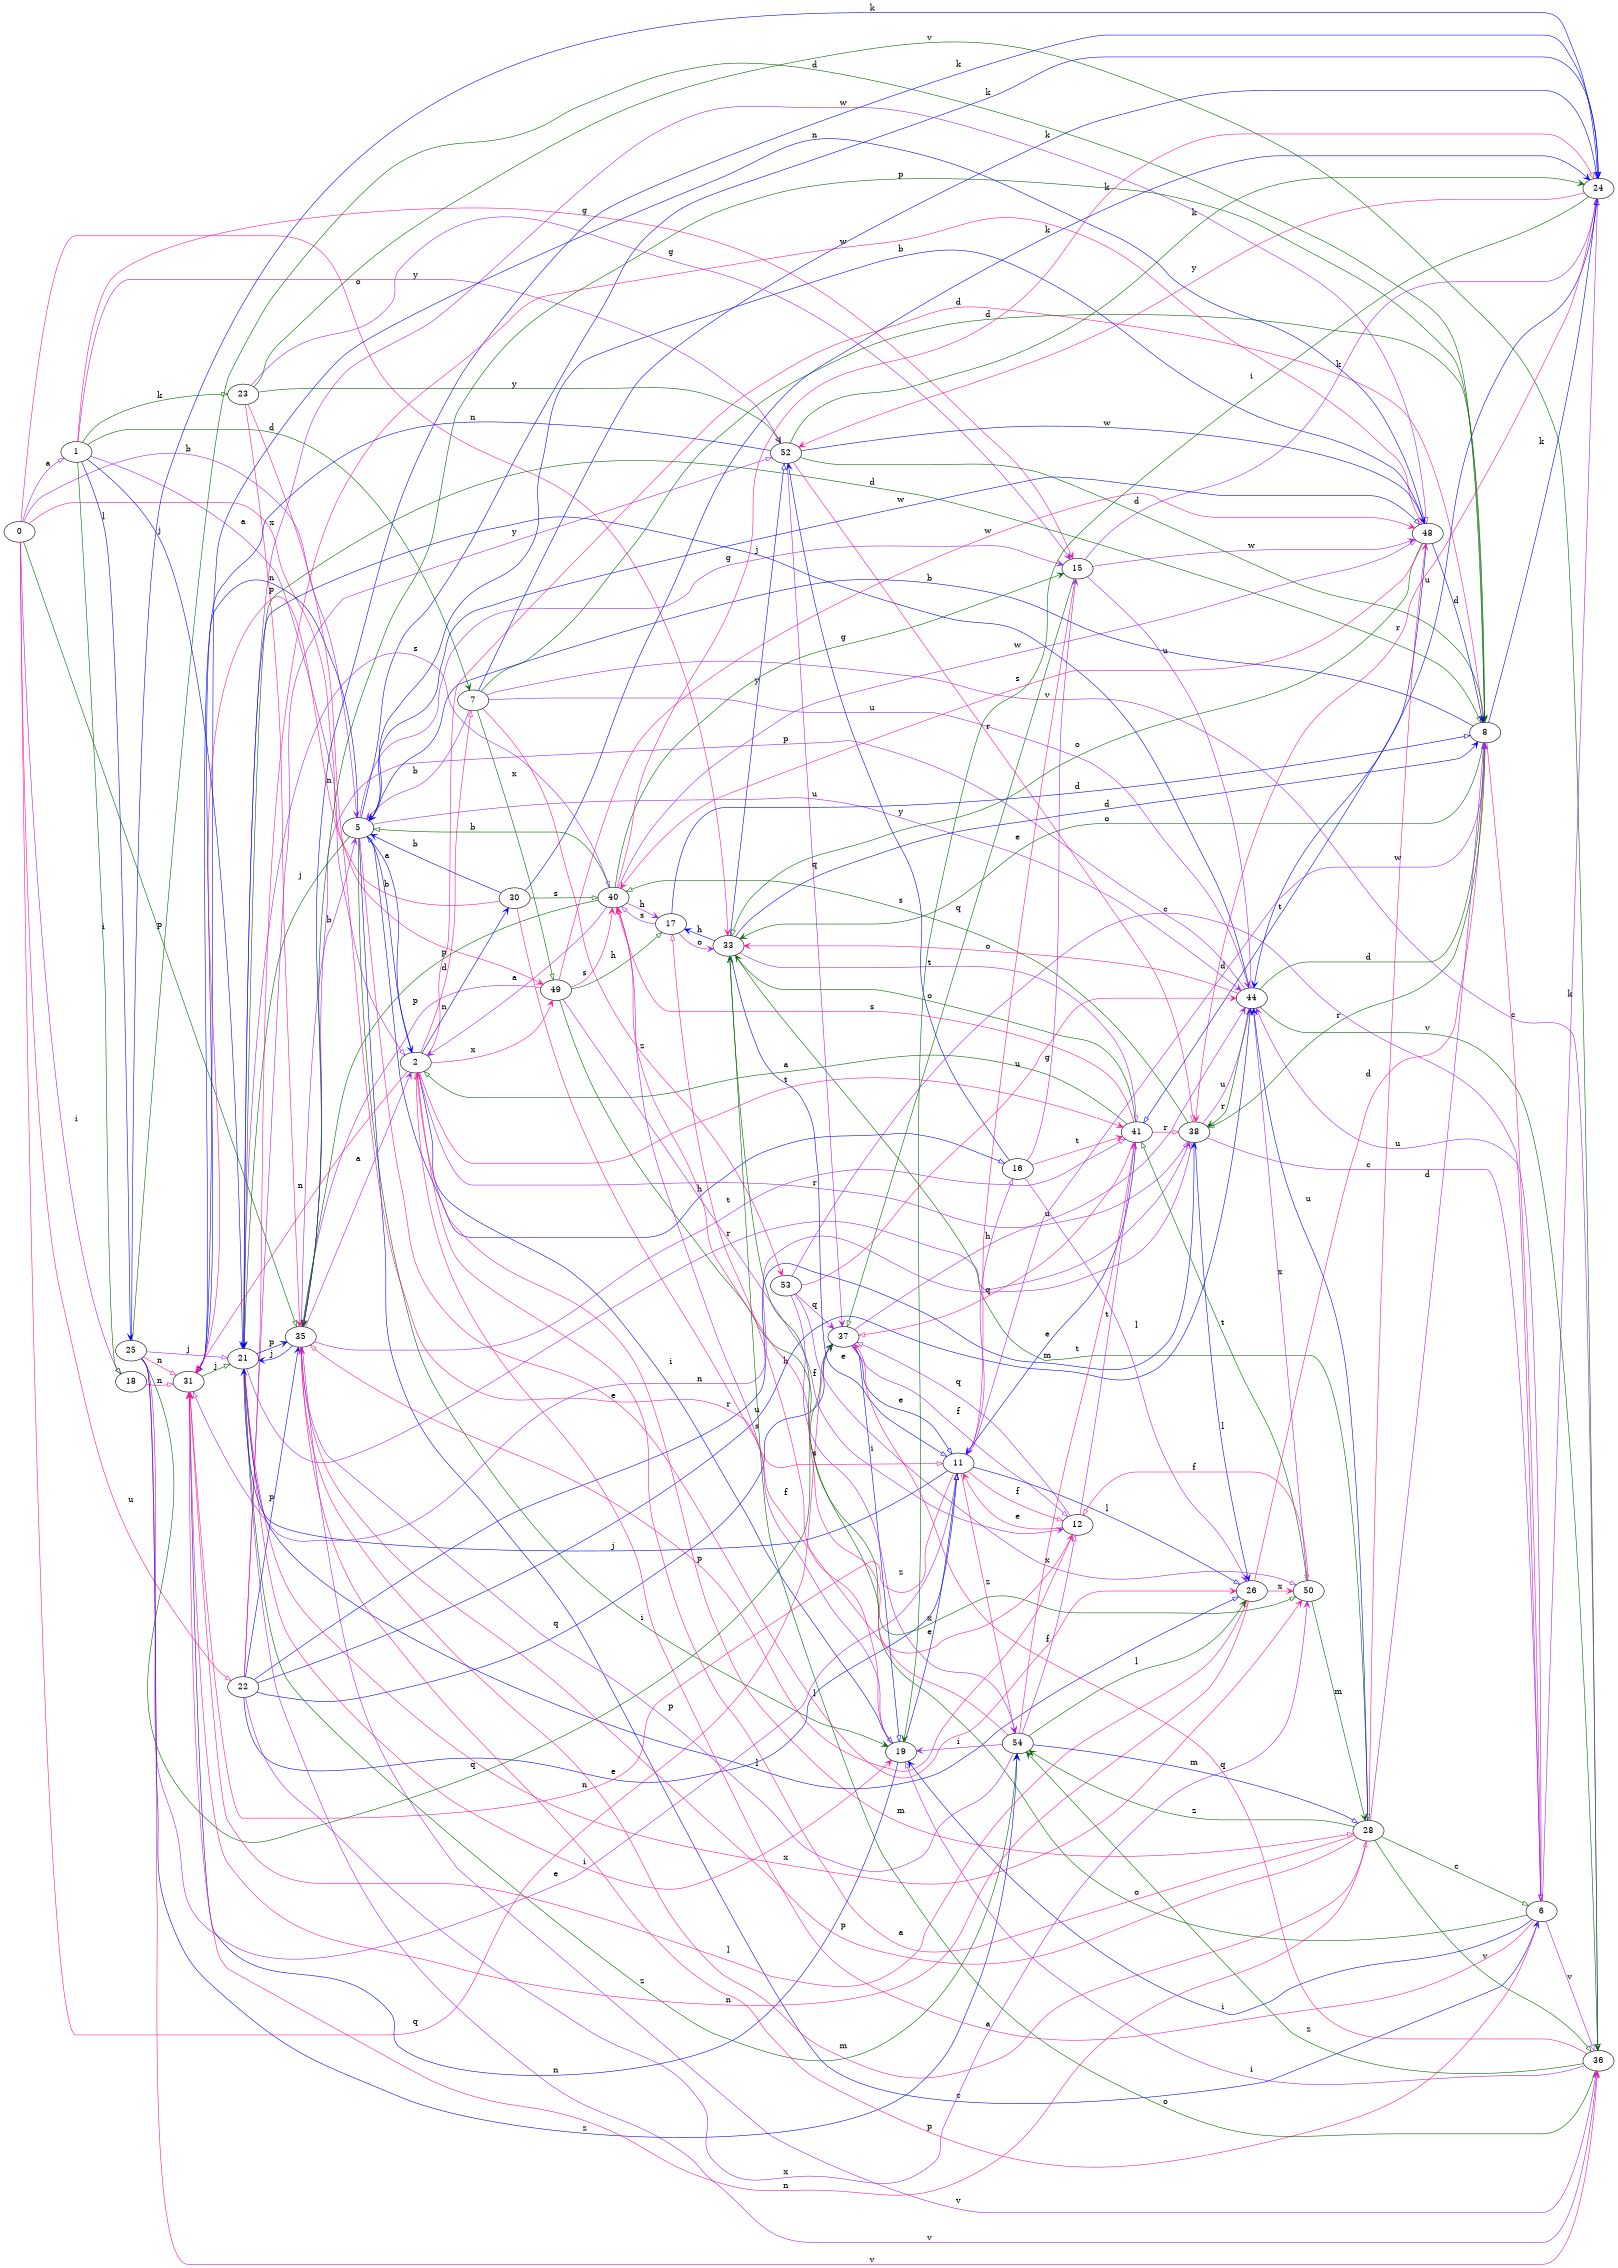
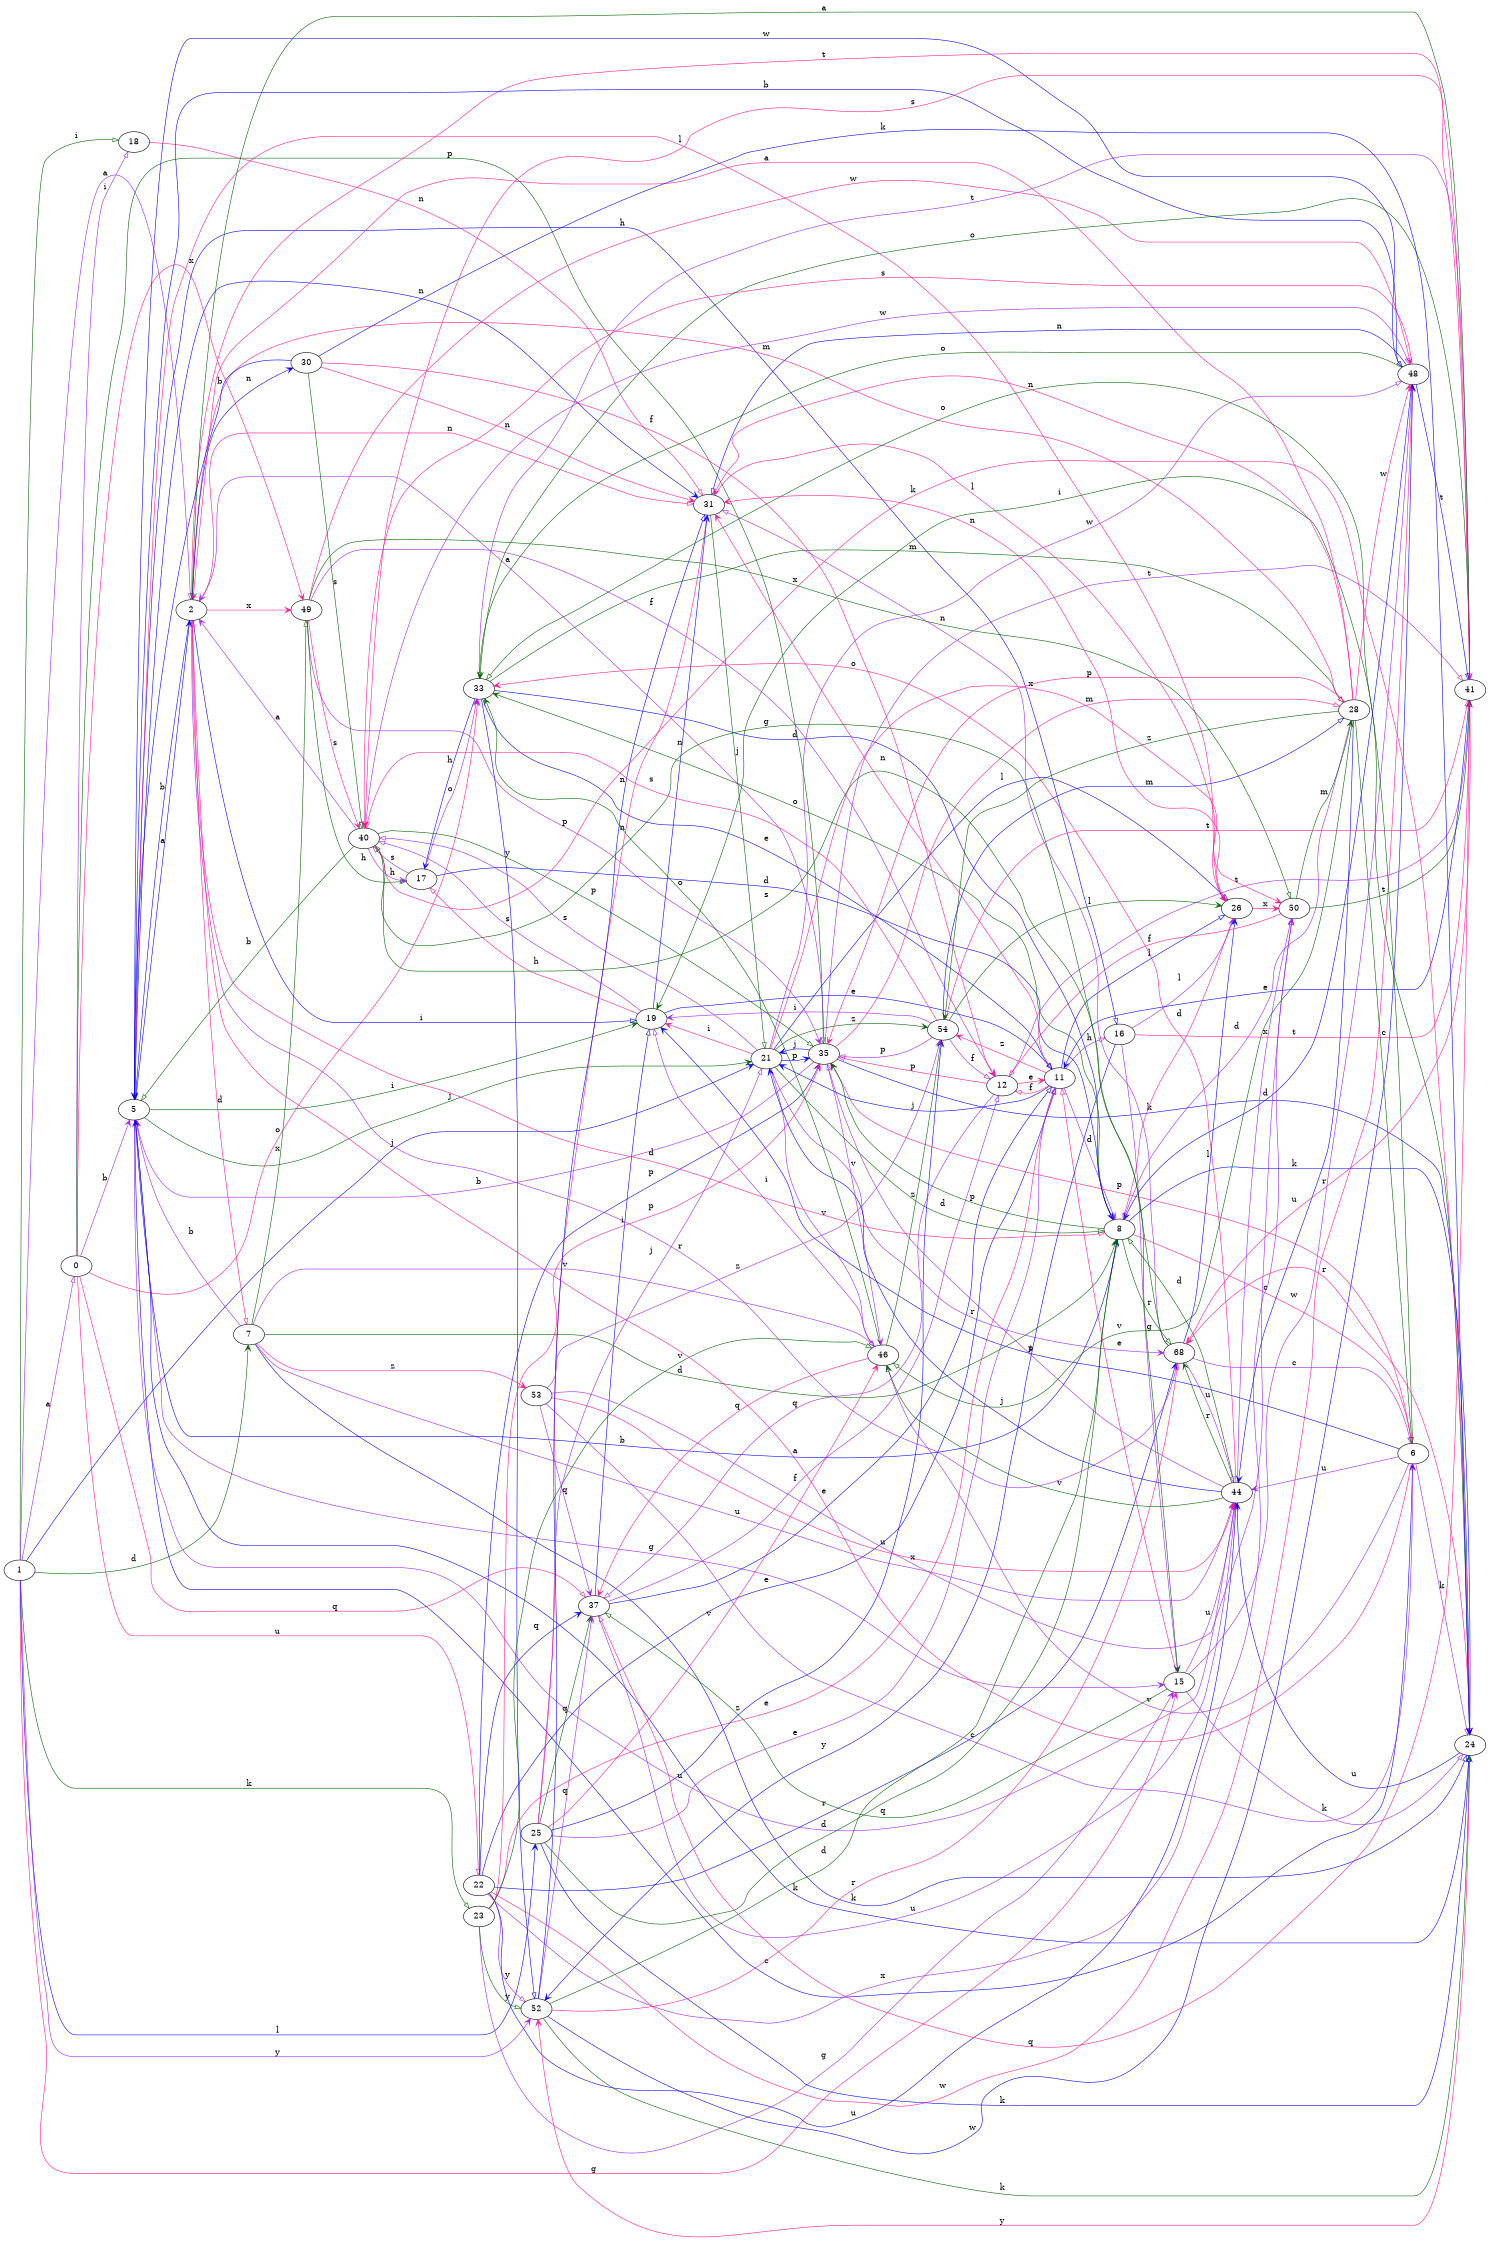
(36, 488) -> (47, 1421)
(1194, 1132) -> (1179, 1353)
(1598, 2061) -> (883, 1355)
